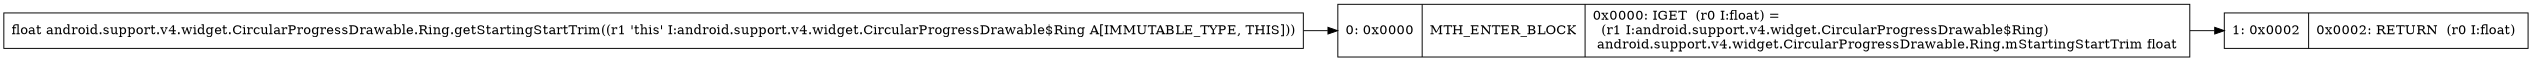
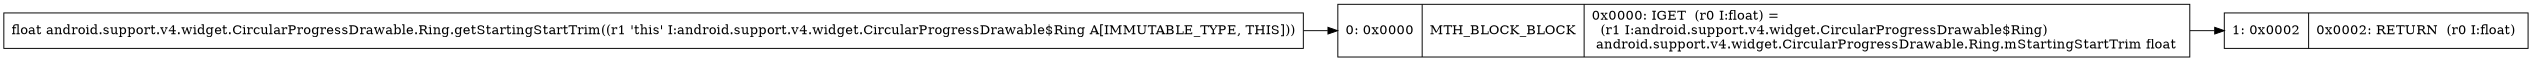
(1504, 30) -> (1503, 30)
